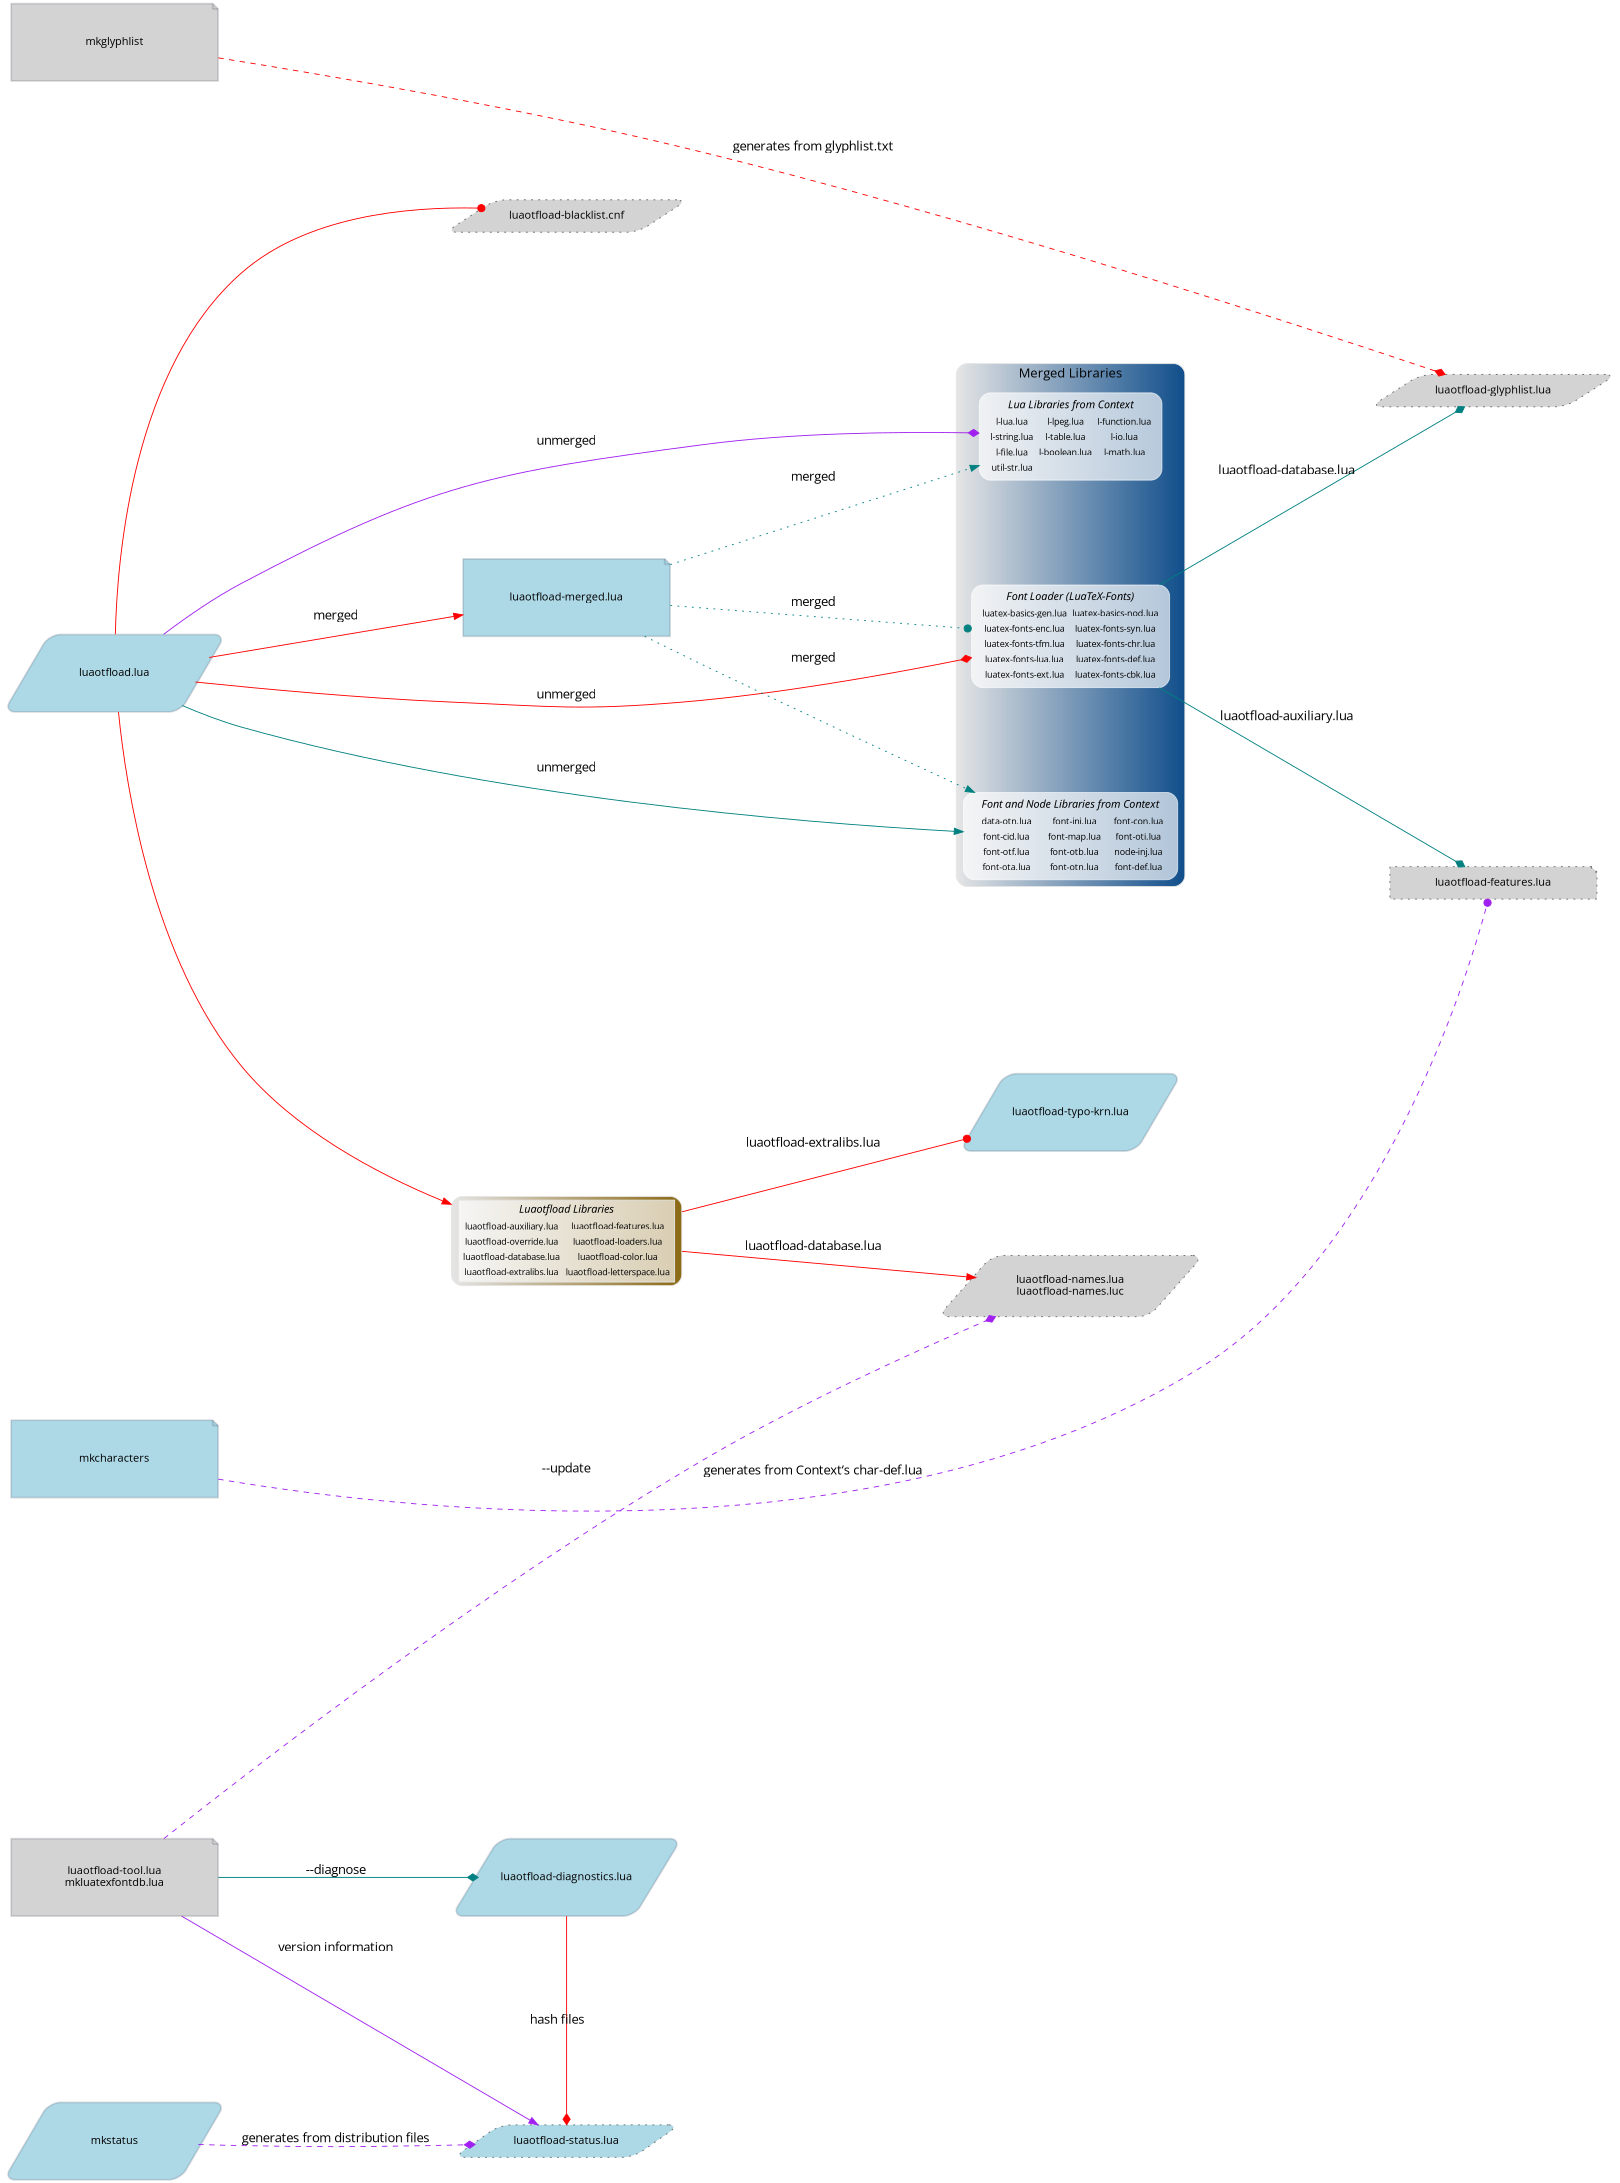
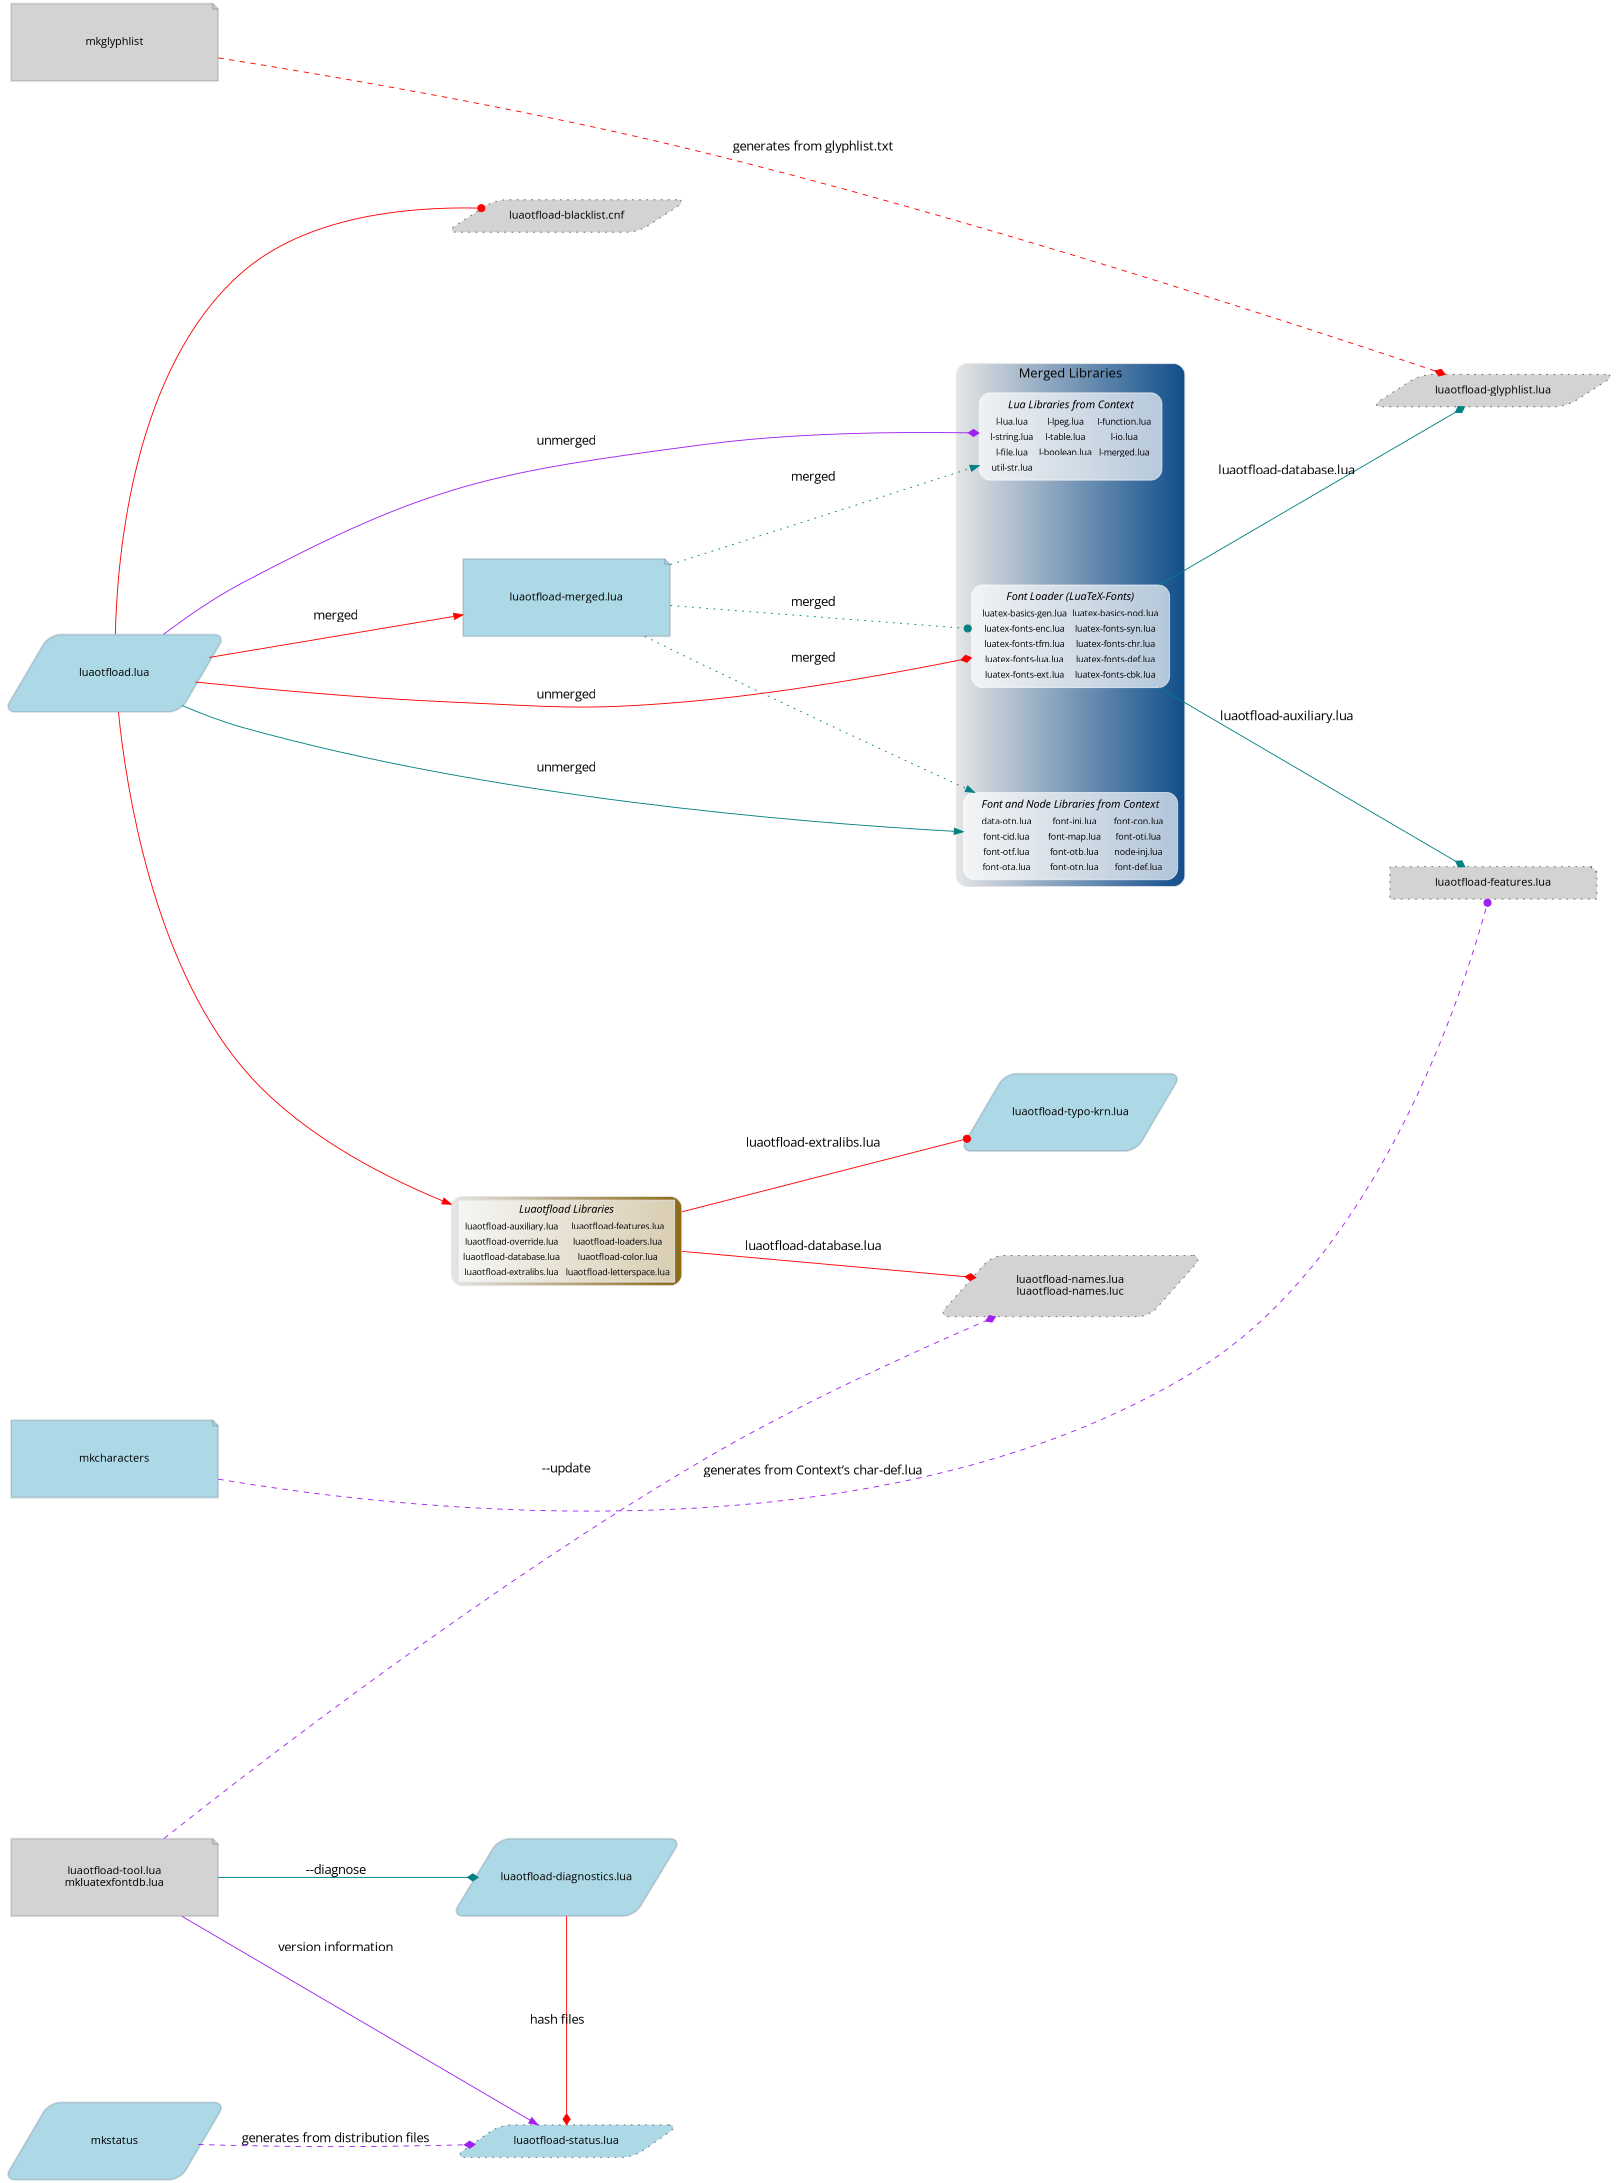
(1125, 453) -> (1125, 453)
(824, 1264) -> (824, 1264)
